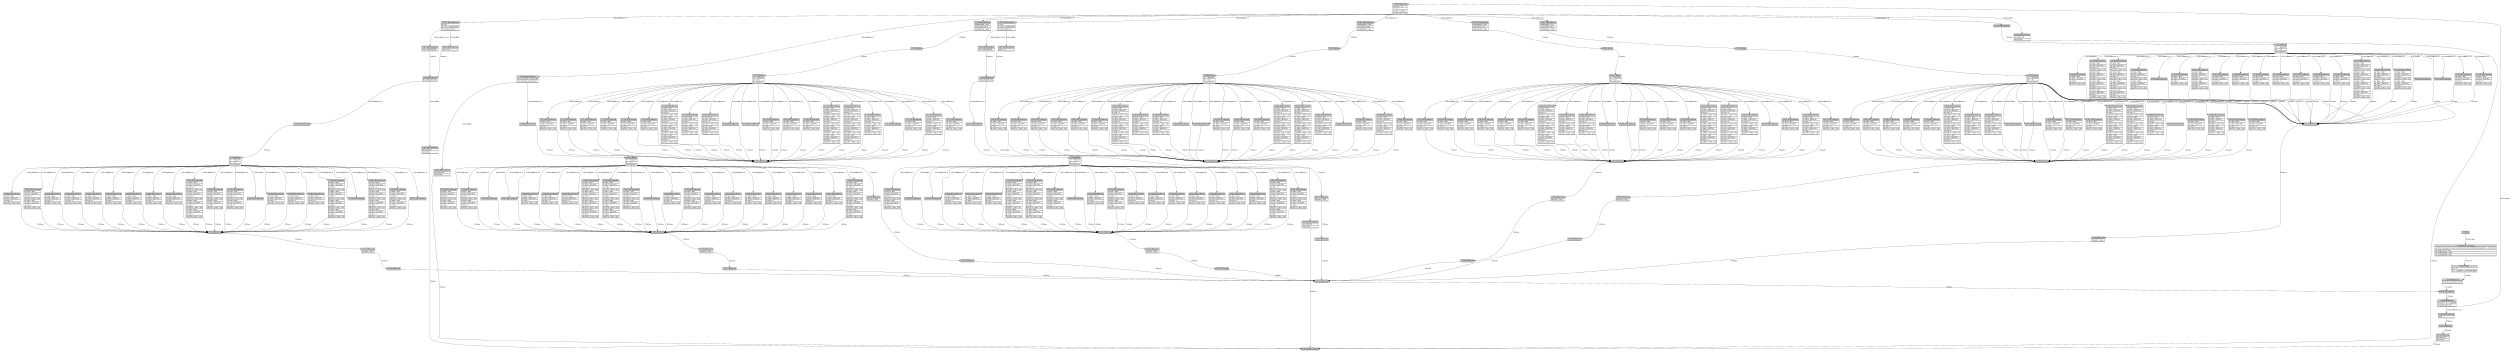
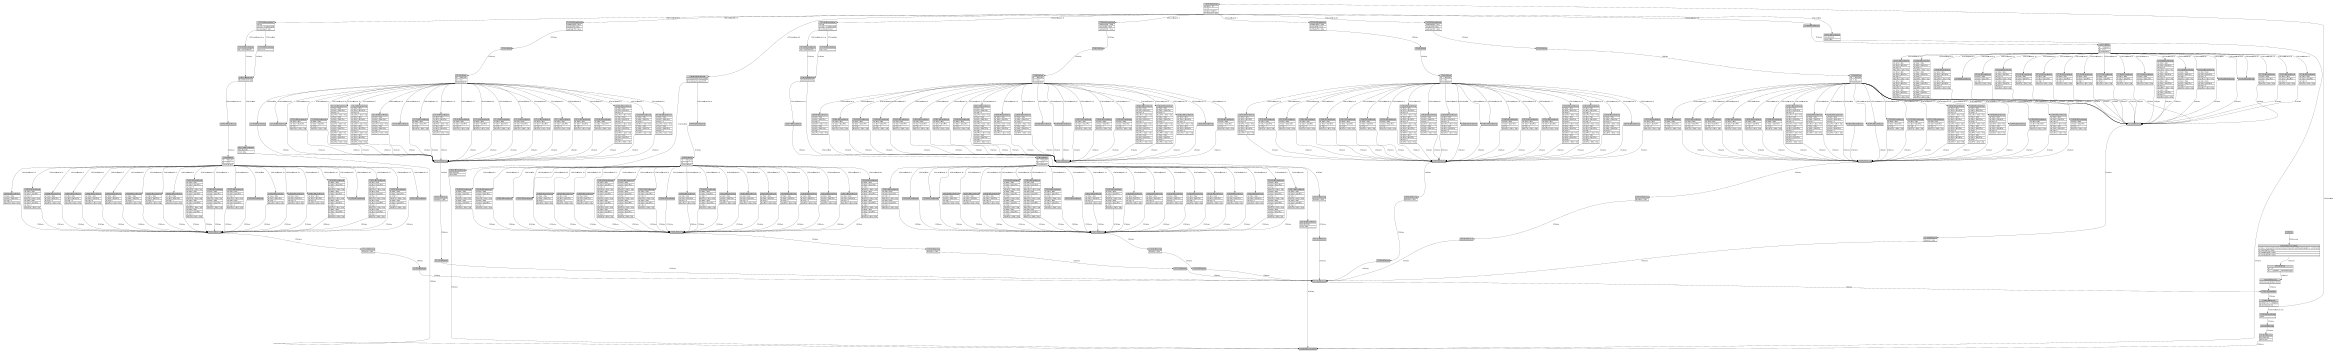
(794, 154) -> none
